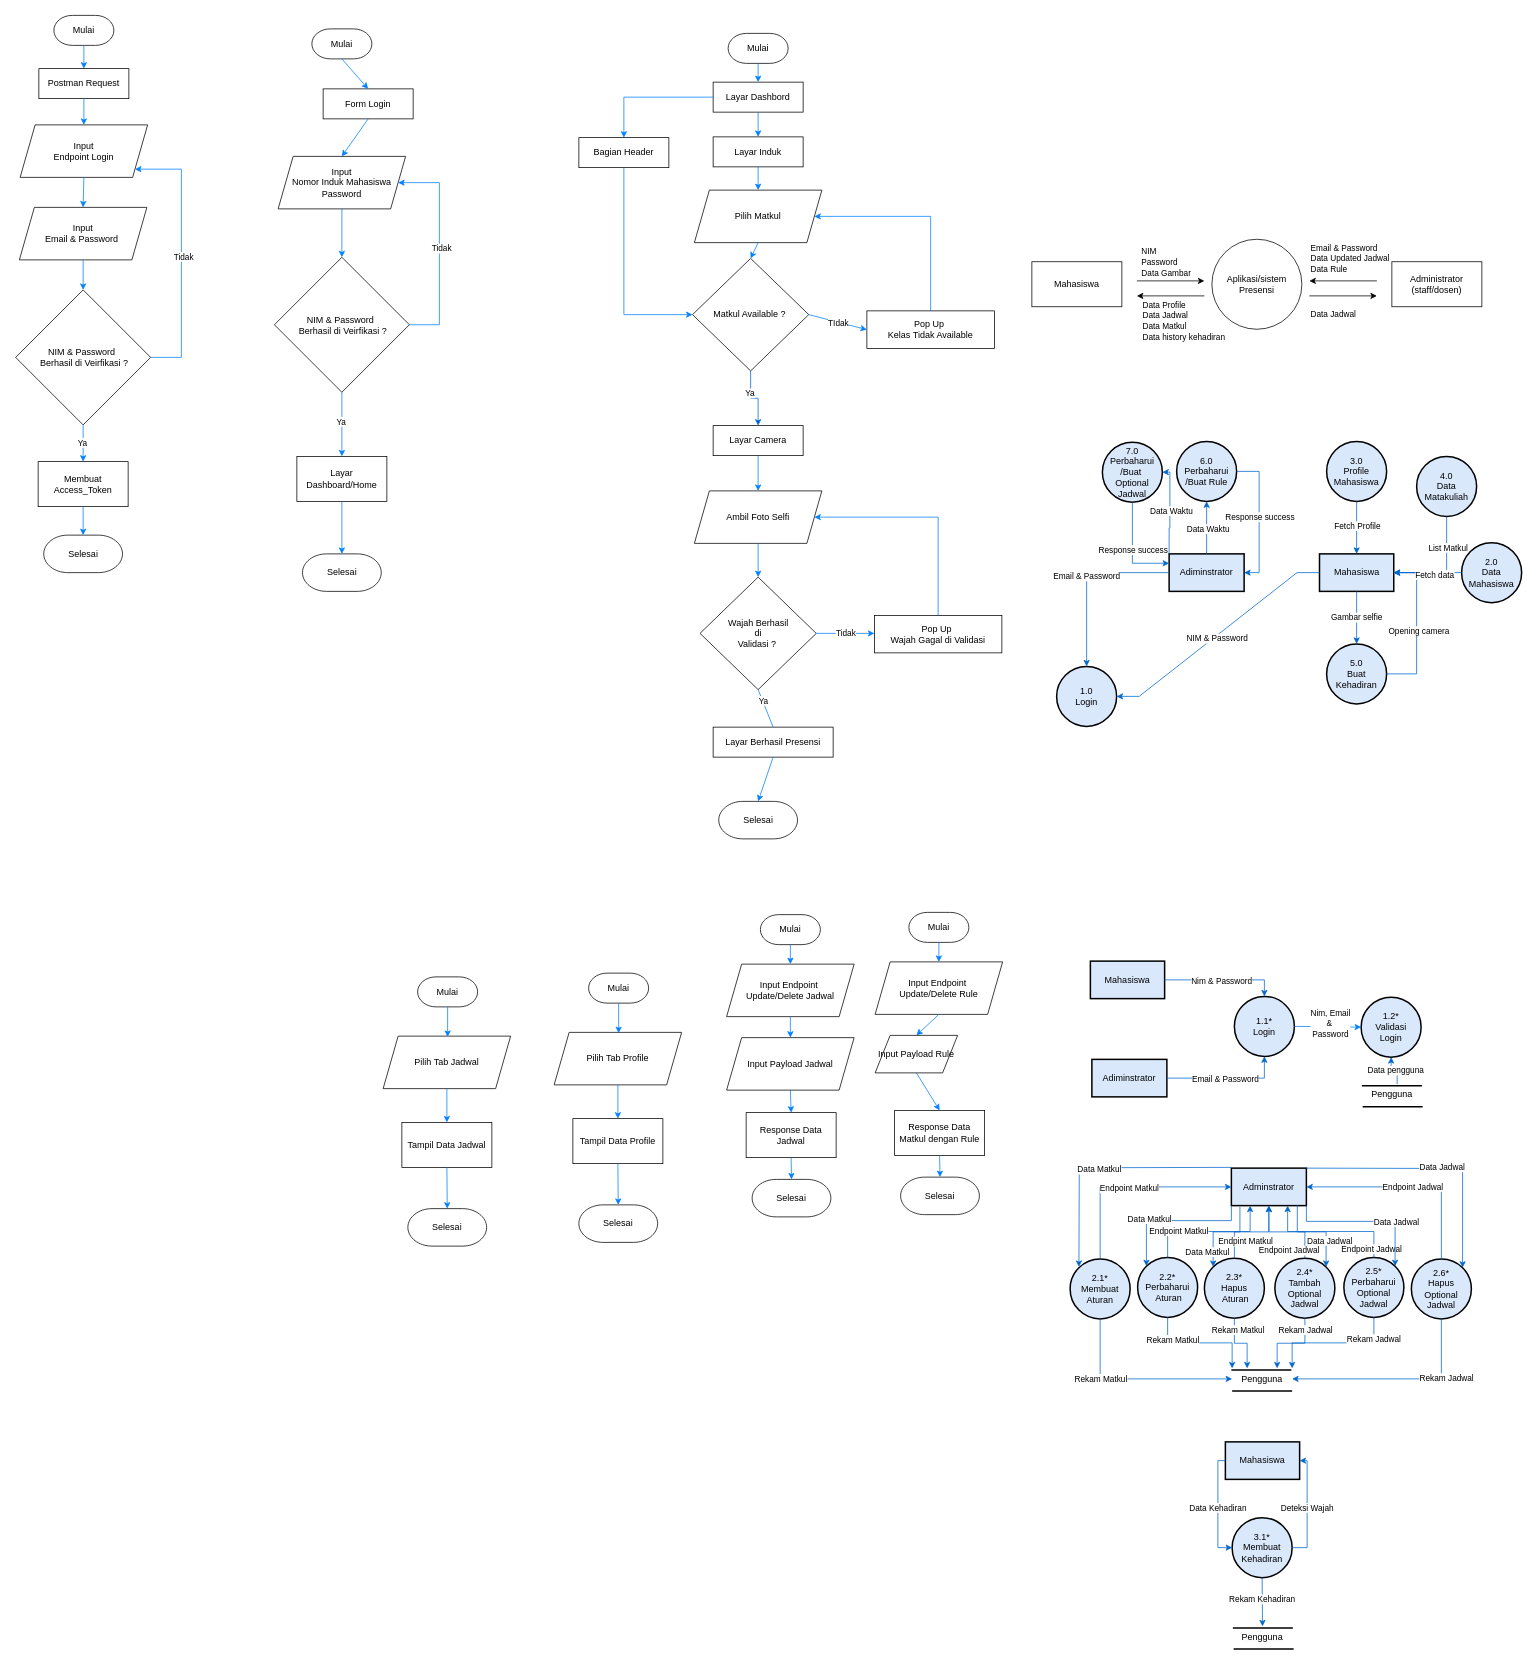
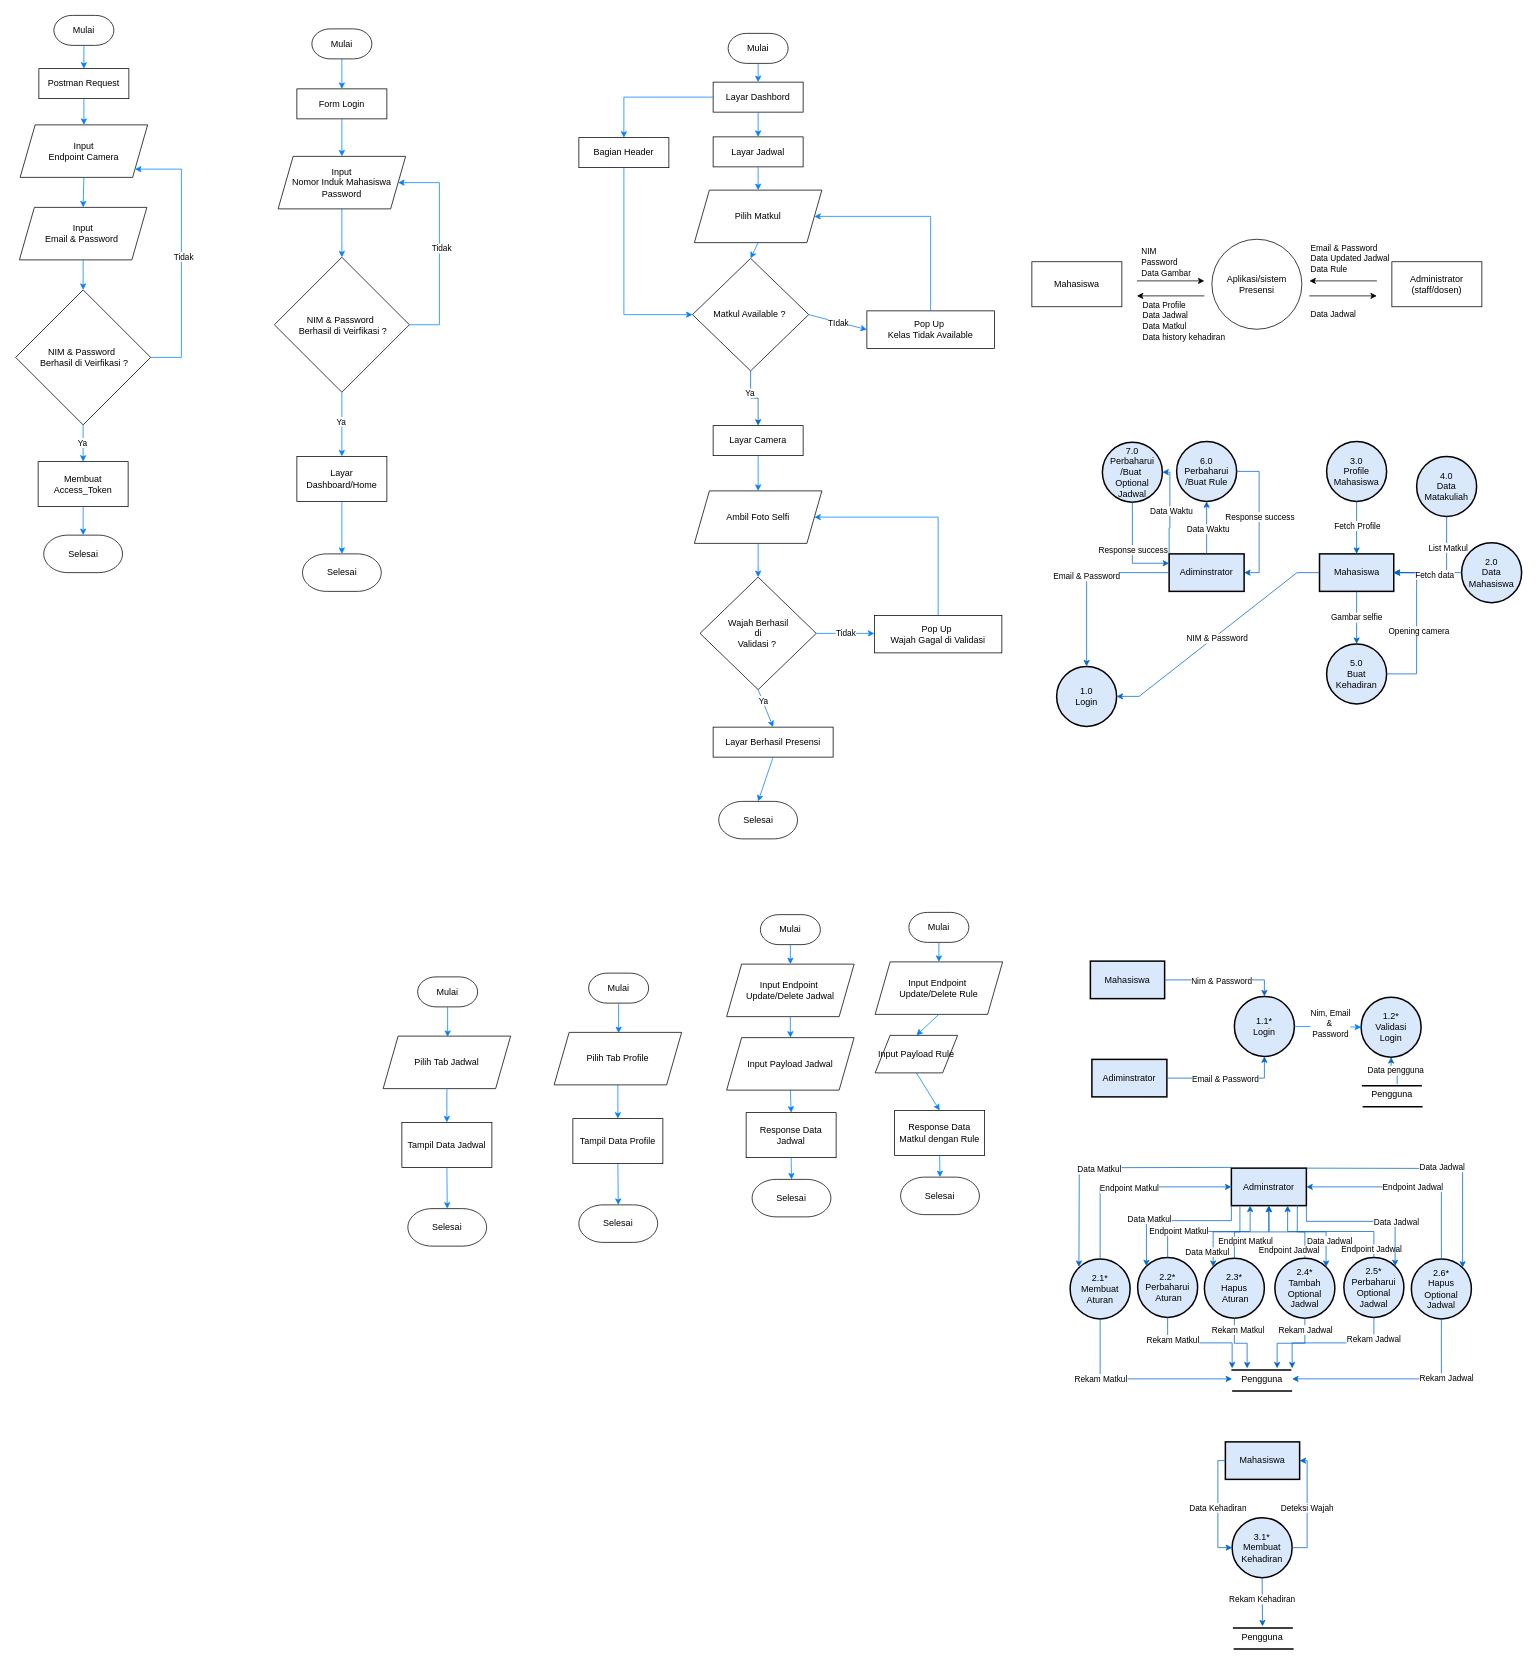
(368, 104) -> (342, 104)
(84, 151) -> (84, 151)
(758, 152) -> (758, 152)
(771, 722) -> (770, 721)
